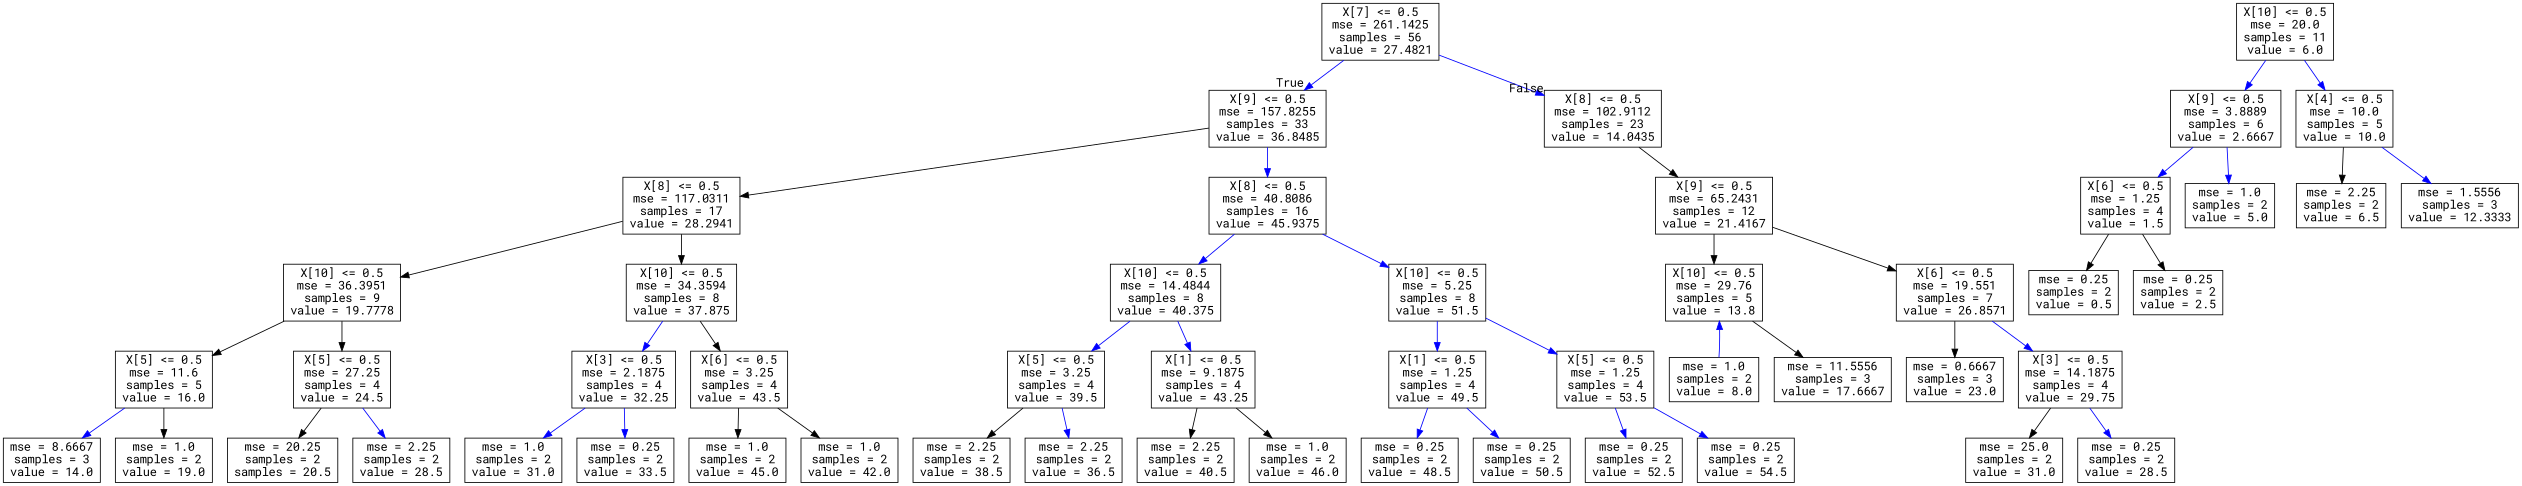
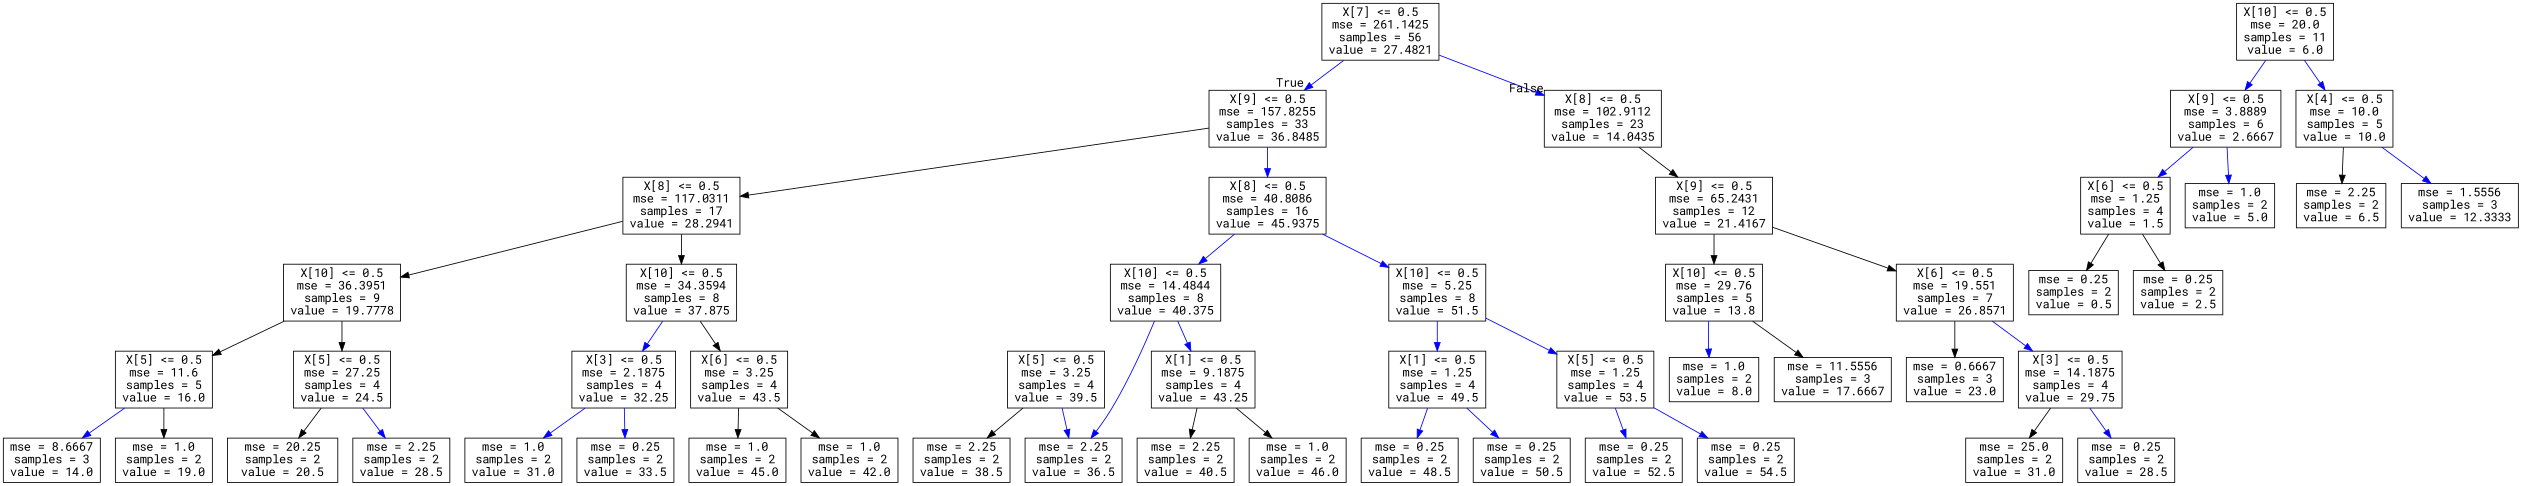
(1114, 333) -> (1129, 378)
(1720, 344) -> (1708, 335)
(283, 460) -> (283, 460)
